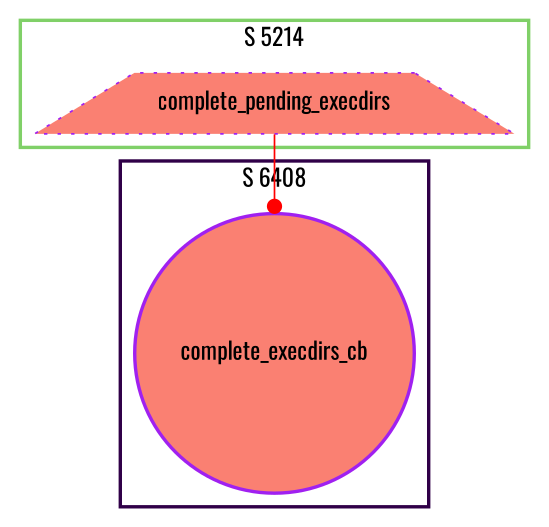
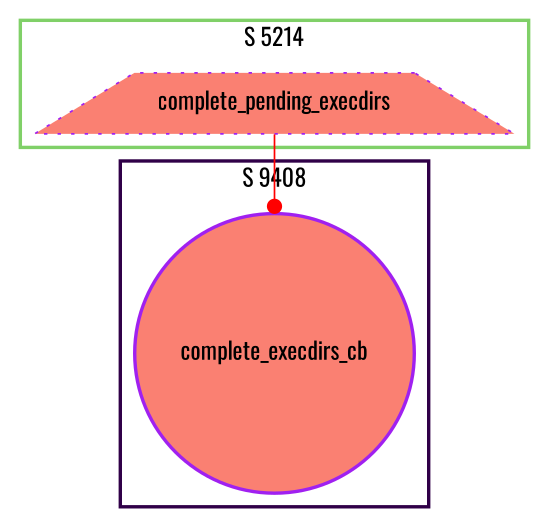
(274, 180) -> (274, 180)
